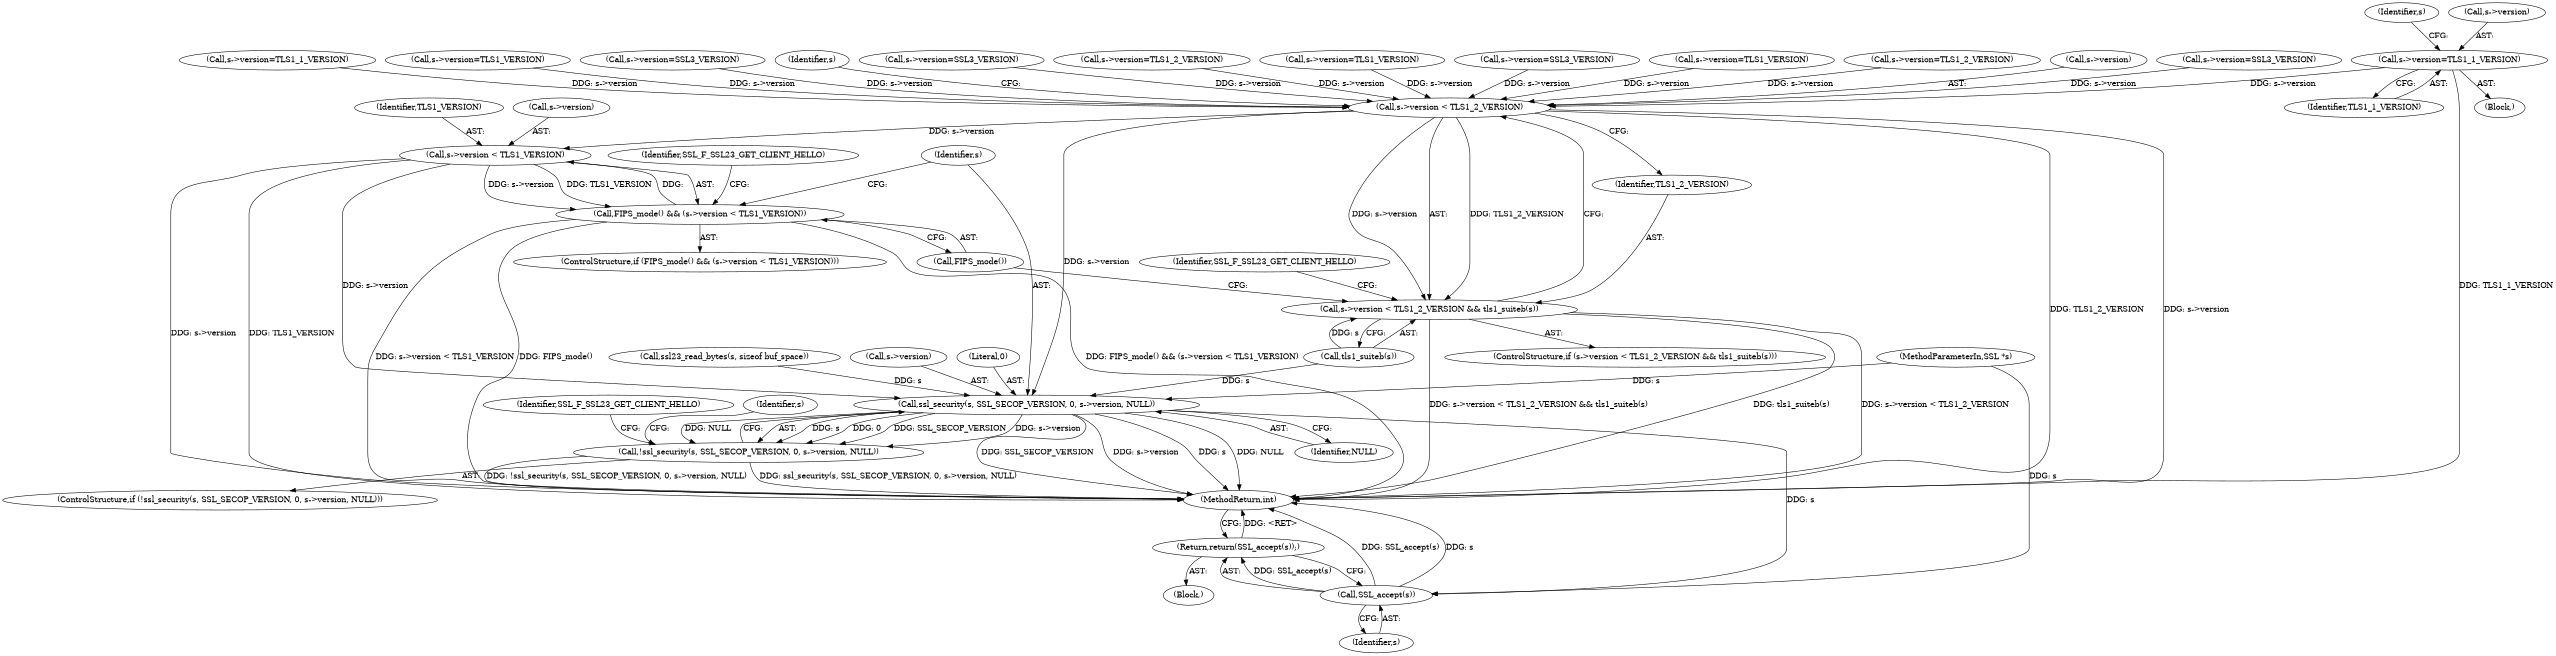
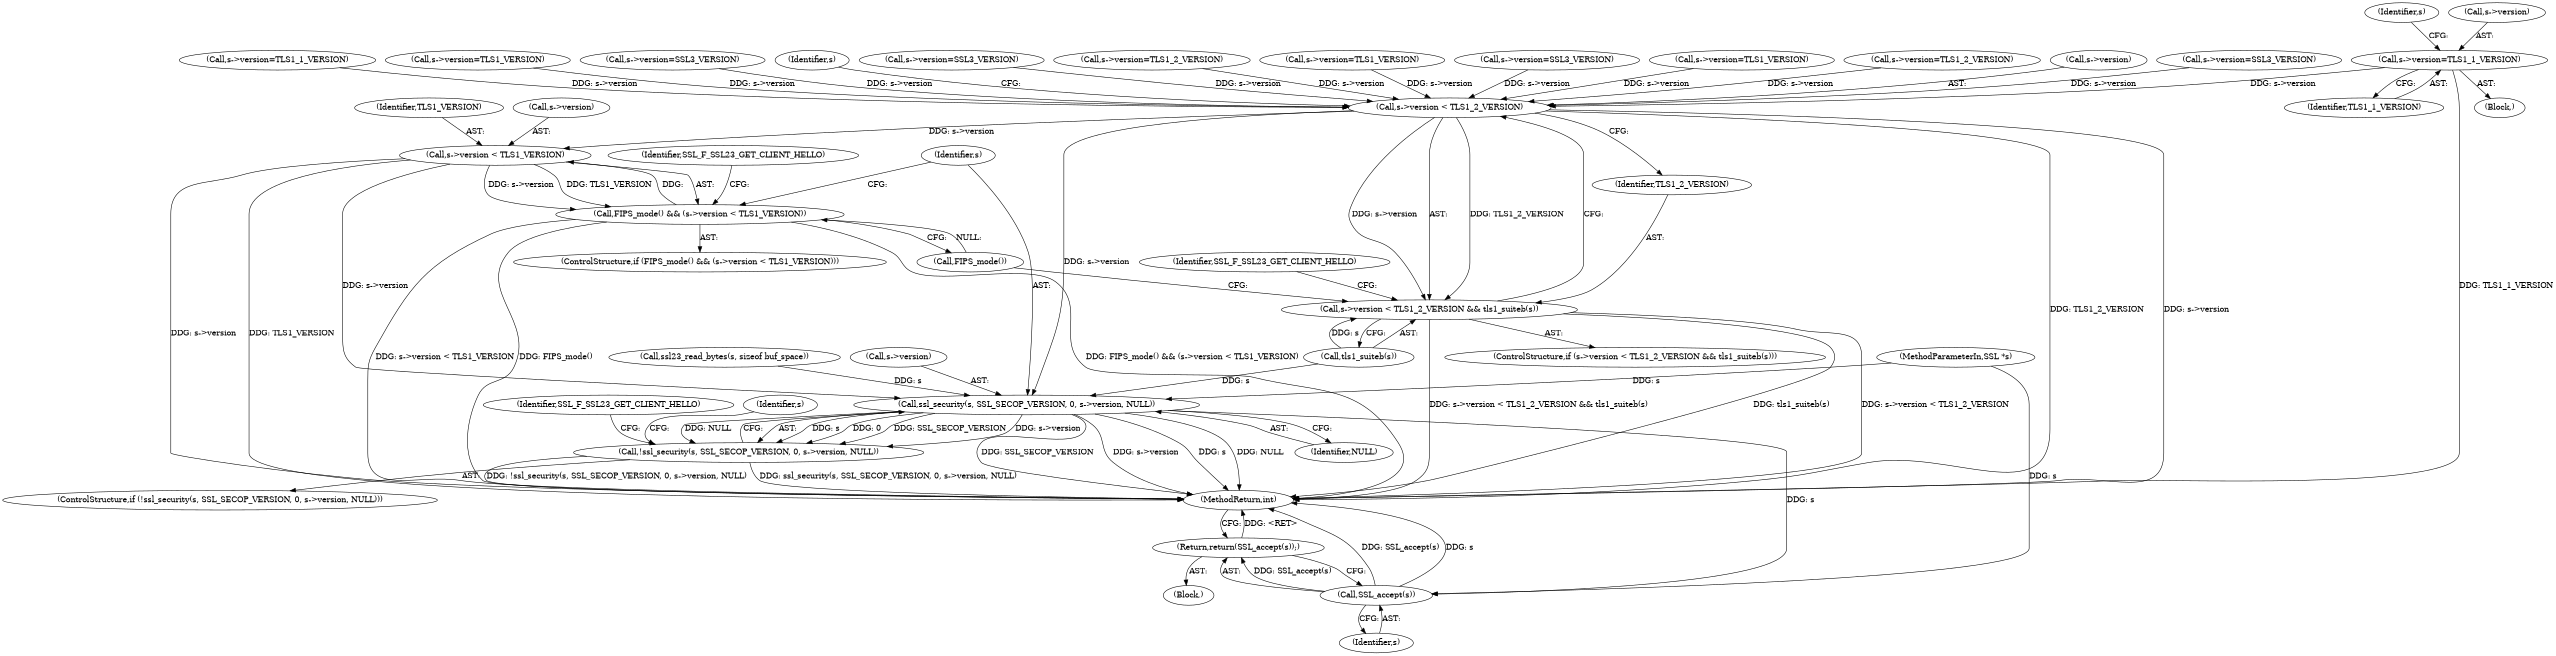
(970, 238) -> (970, 238)
(988, 357) -> none
